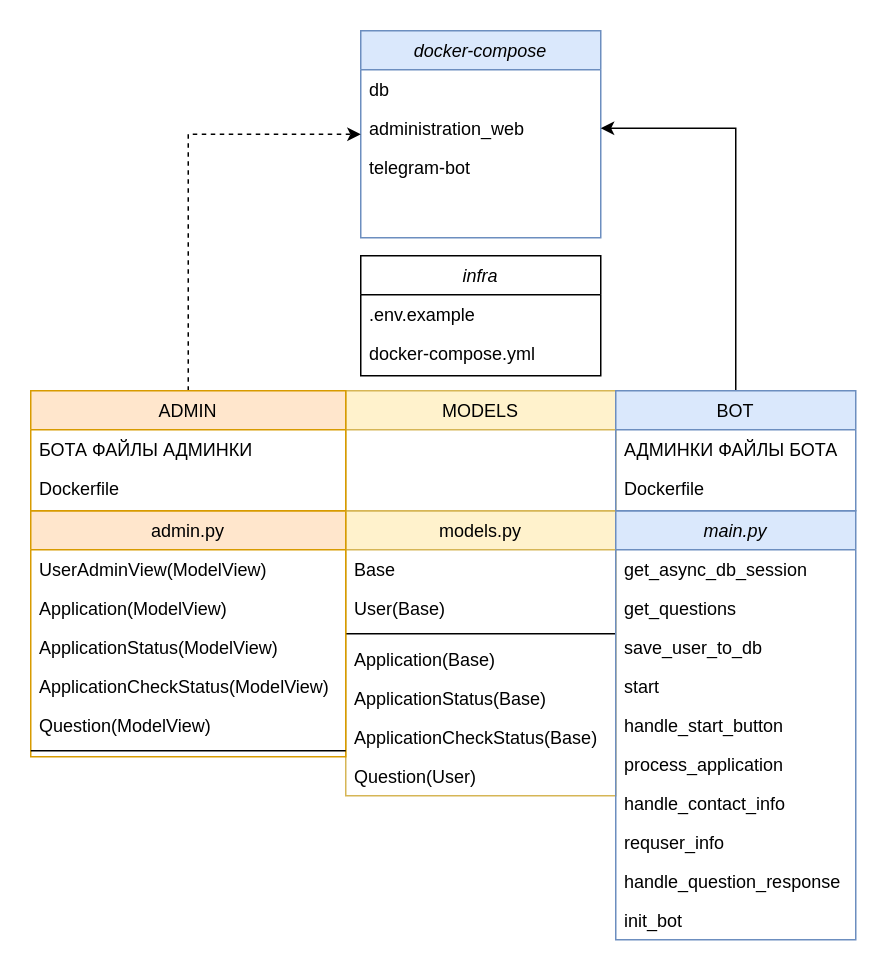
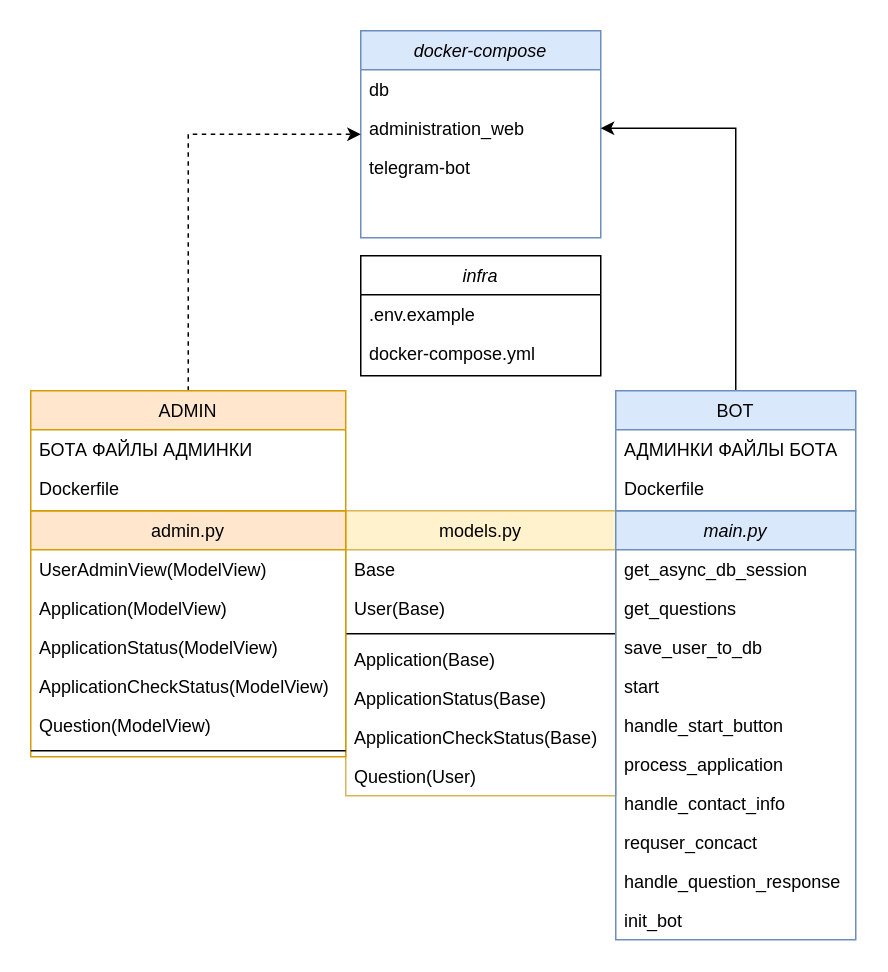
(481, 451) -> none
(682, 843) -> (700, 843)
